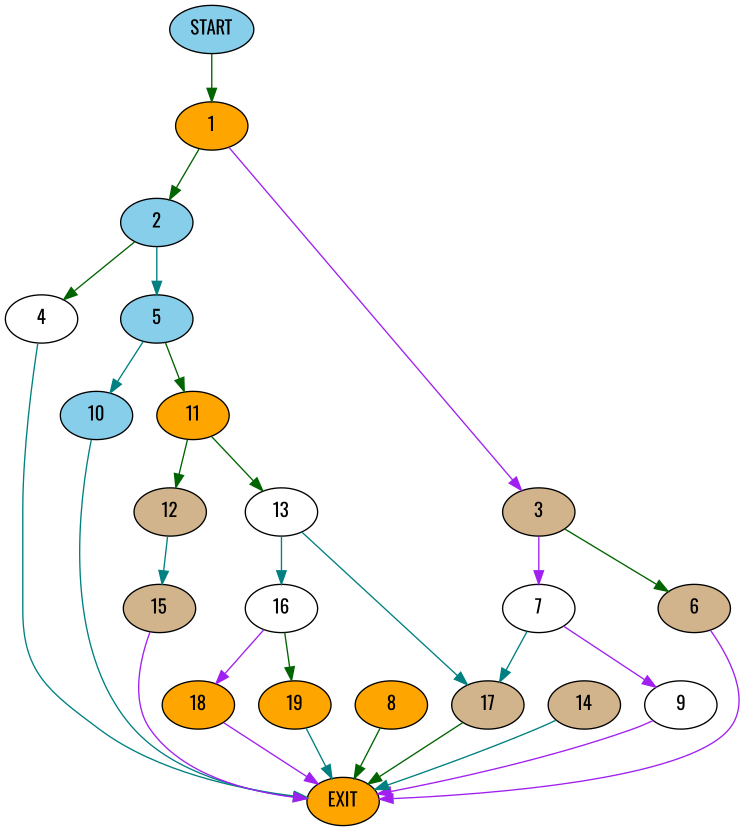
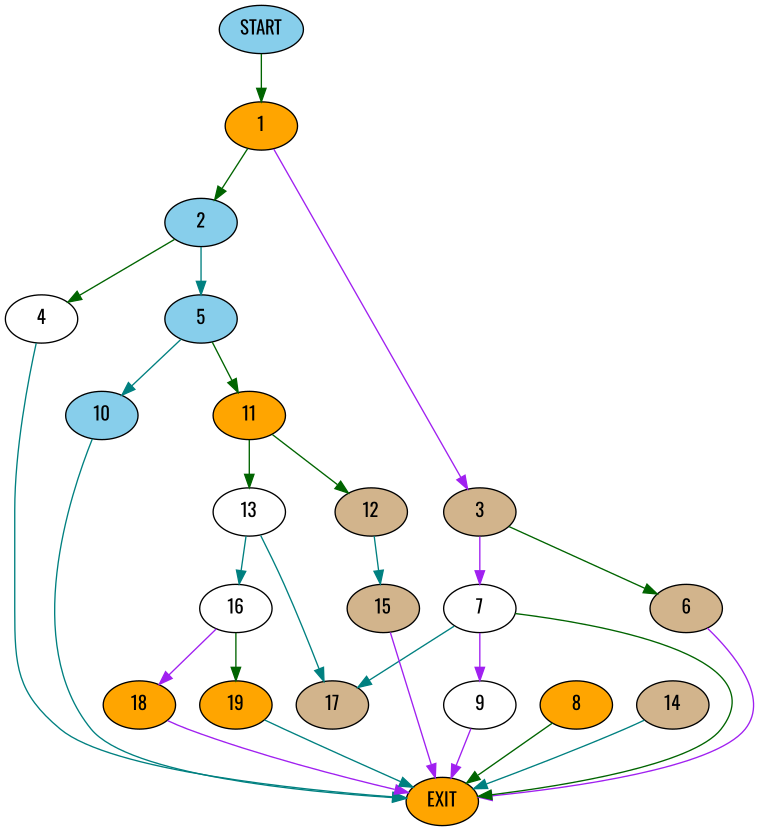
(421, 750) -> (728, 714)
